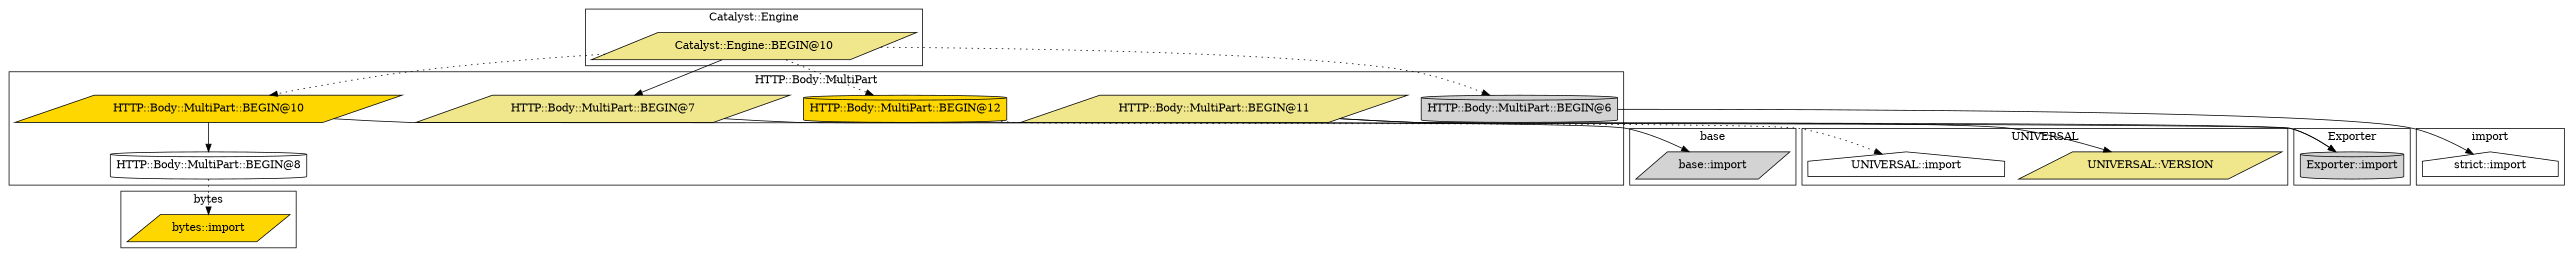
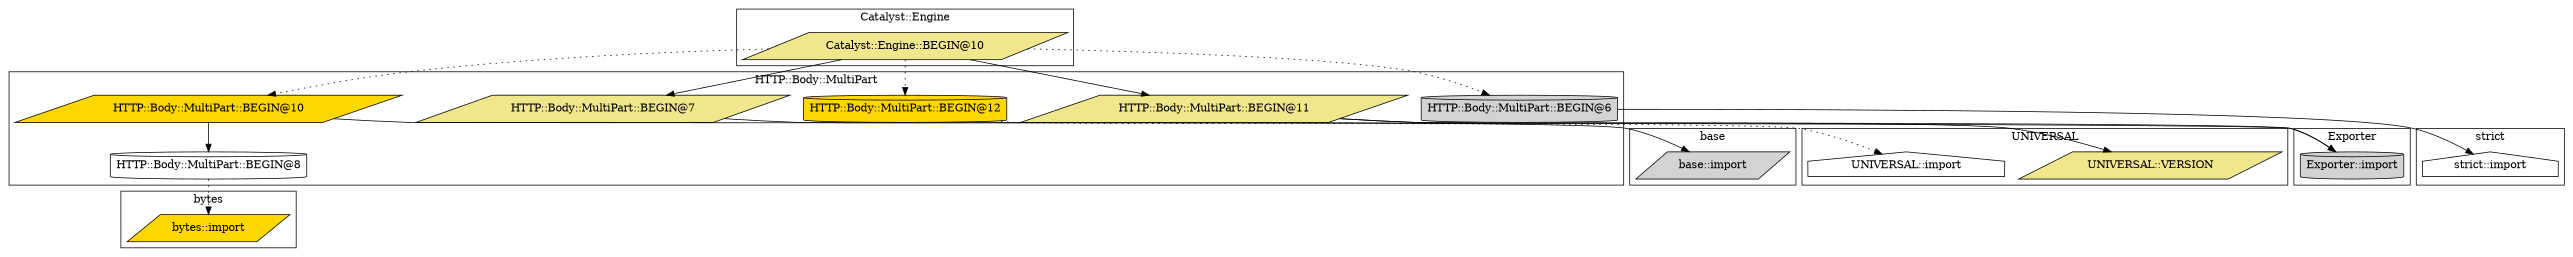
none -> (1056, 77)
(2490, 137) -> (2490, 137)
